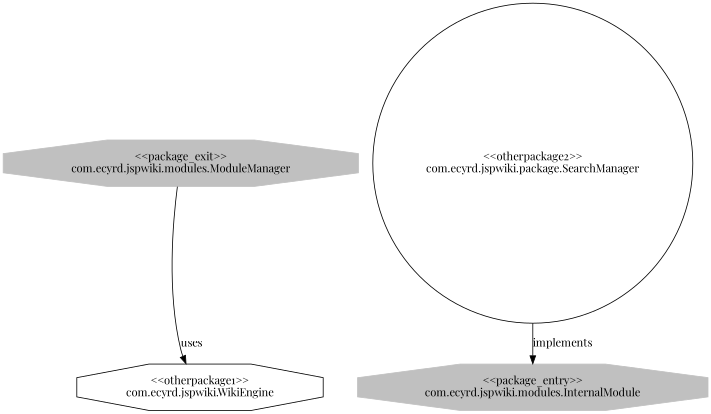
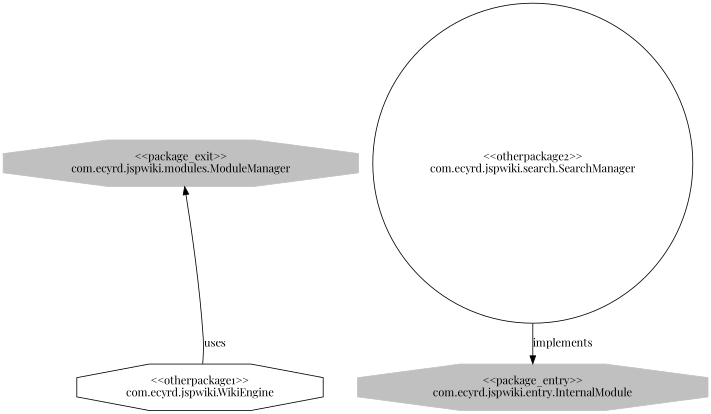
(533, 163) -> (533, 163)
(172, 272) -> (198, 279)
(533, 387) -> (533, 387)
